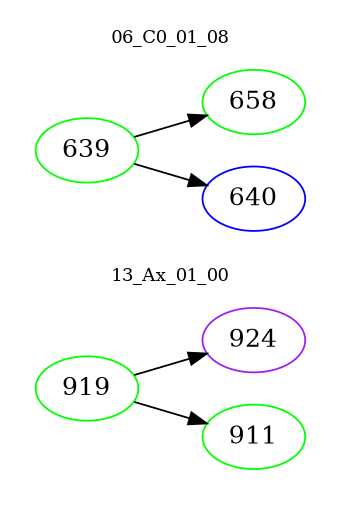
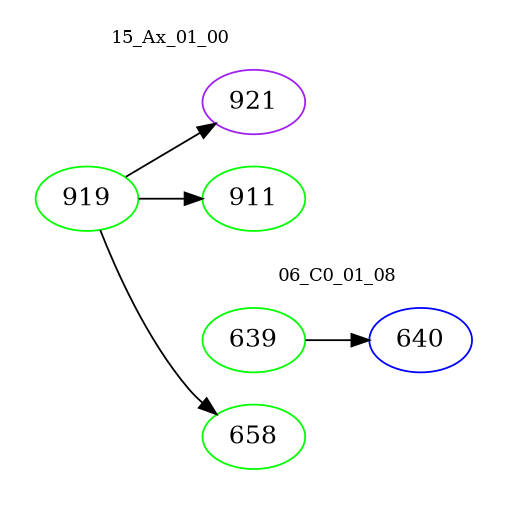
(162, 129) -> (143, 322)
(170, 277) -> (170, 38)
(254, 340) -> (254, 102)
